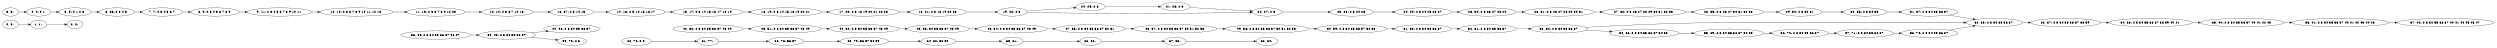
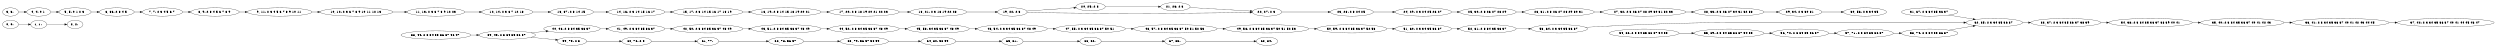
(1893, 12) -> none
(2151, 23) -> (2151, 23)
none -> (637, 29)
(1598, 31) -> none
none -> (603, 41)
